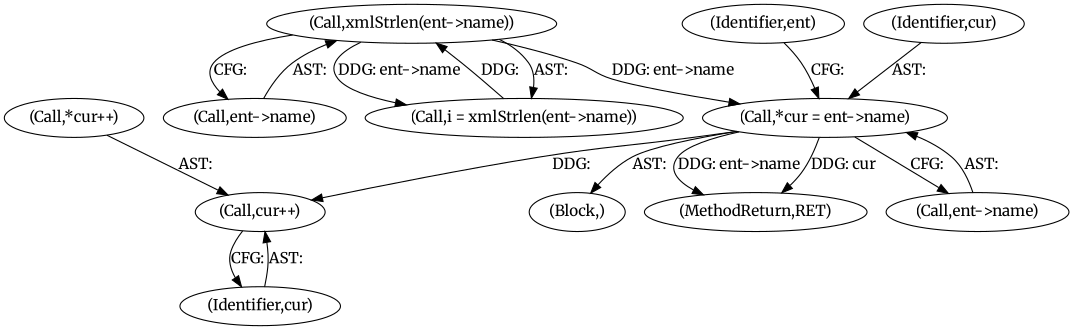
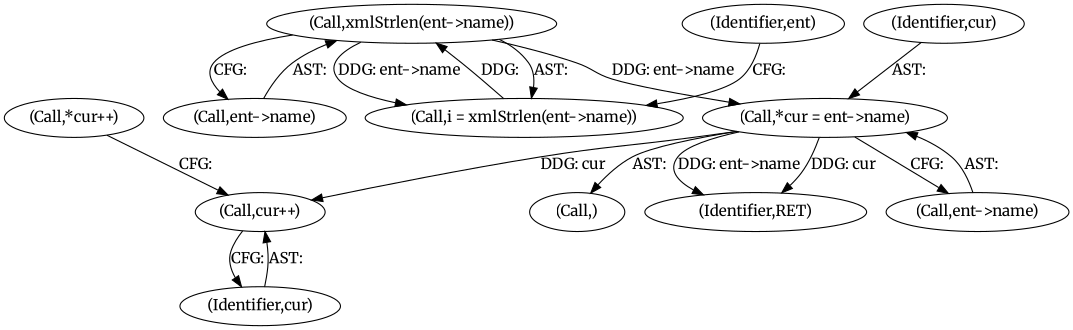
(802, 64) -> (719, 89)
(197, 165) -> (197, 165)
(573, 165) -> (573, 165)
(577, 212) -> (577, 212)
(756, 212) -> (756, 212)
